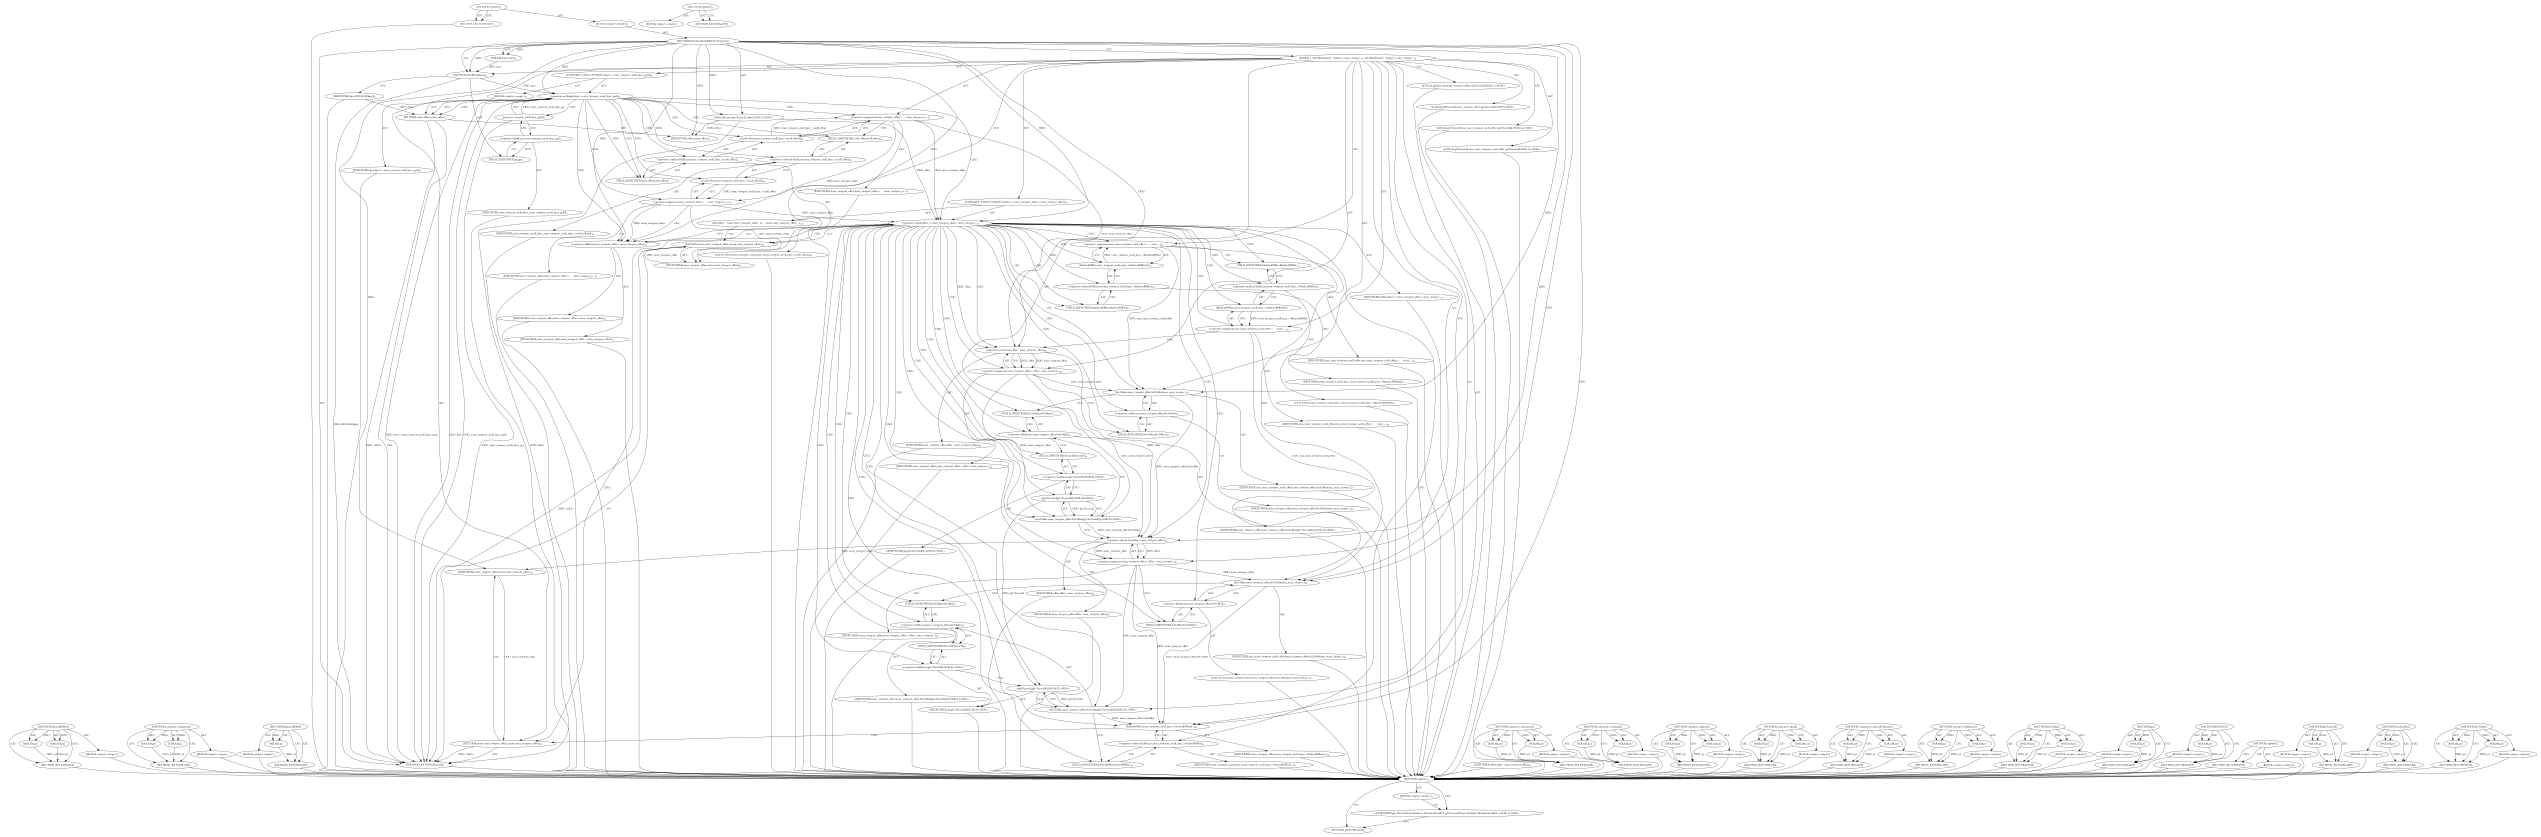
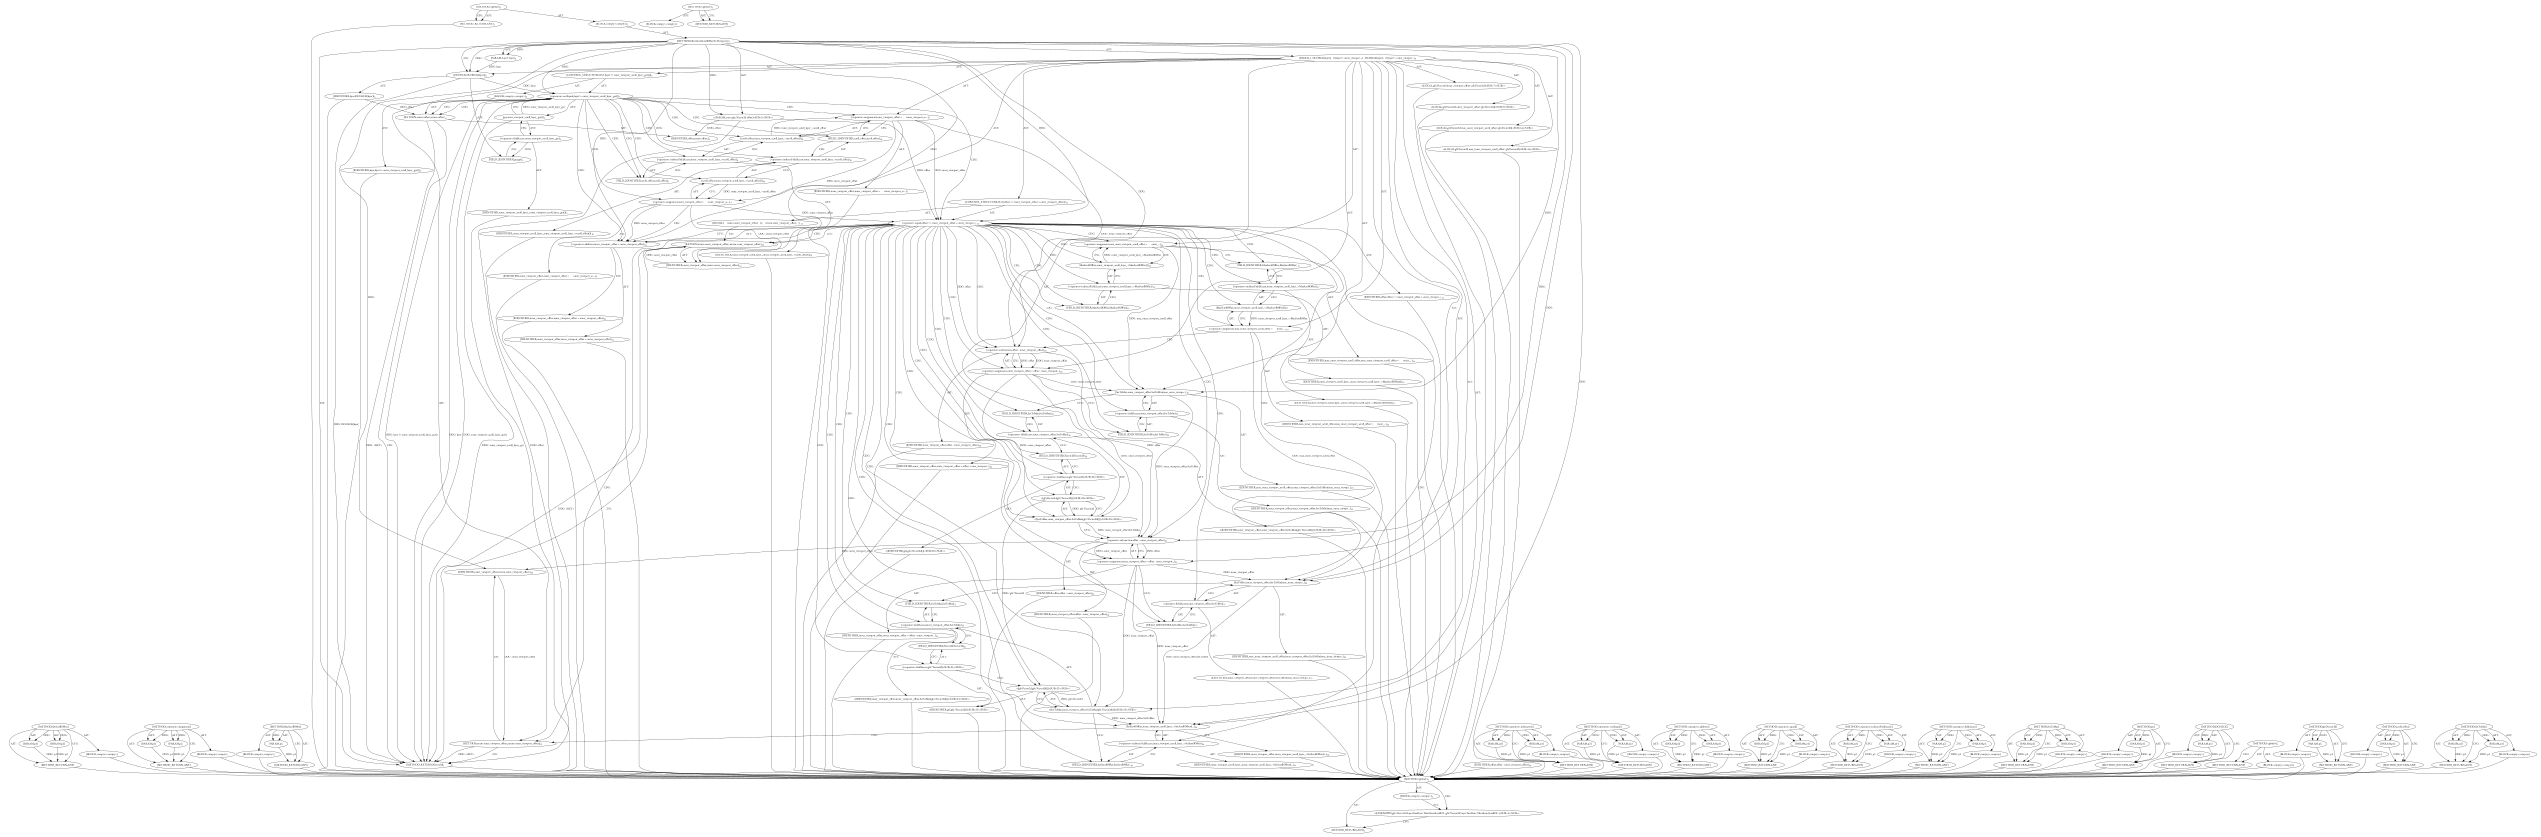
(697, 89) -> none
